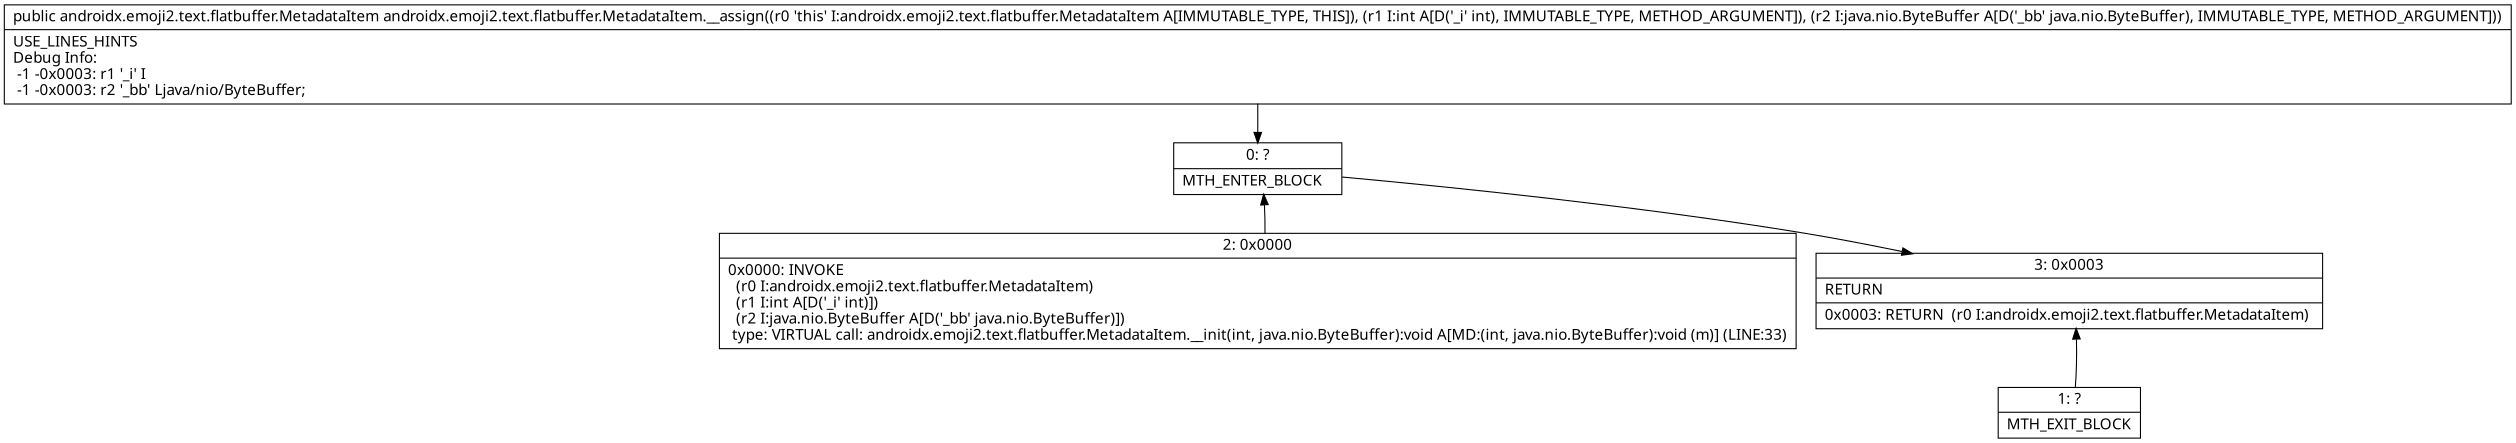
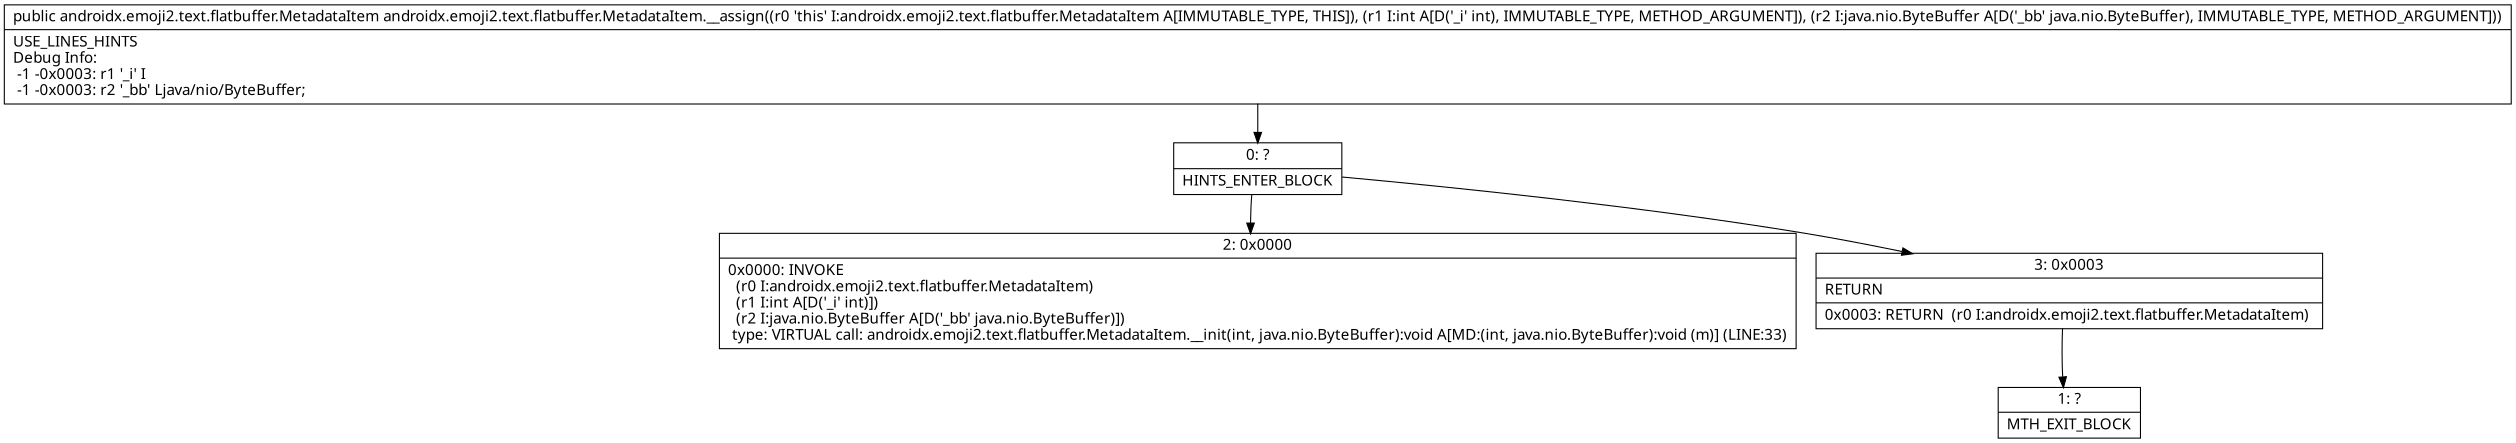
(1252, 181) -> (1258, 181)
(1265, 219) -> (1251, 209)
(2076, 364) -> (2062, 352)
